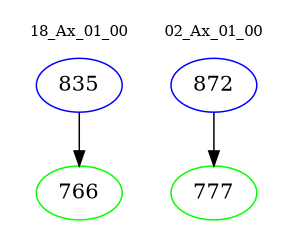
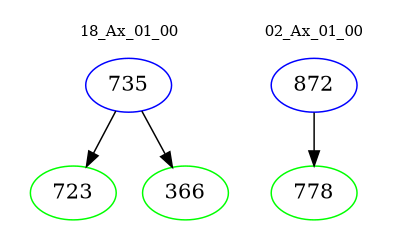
(79, 85) -> (129, 85)
none -> (73, 193)
(79, 193) -> (185, 193)
(214, 193) -> (314, 193)
